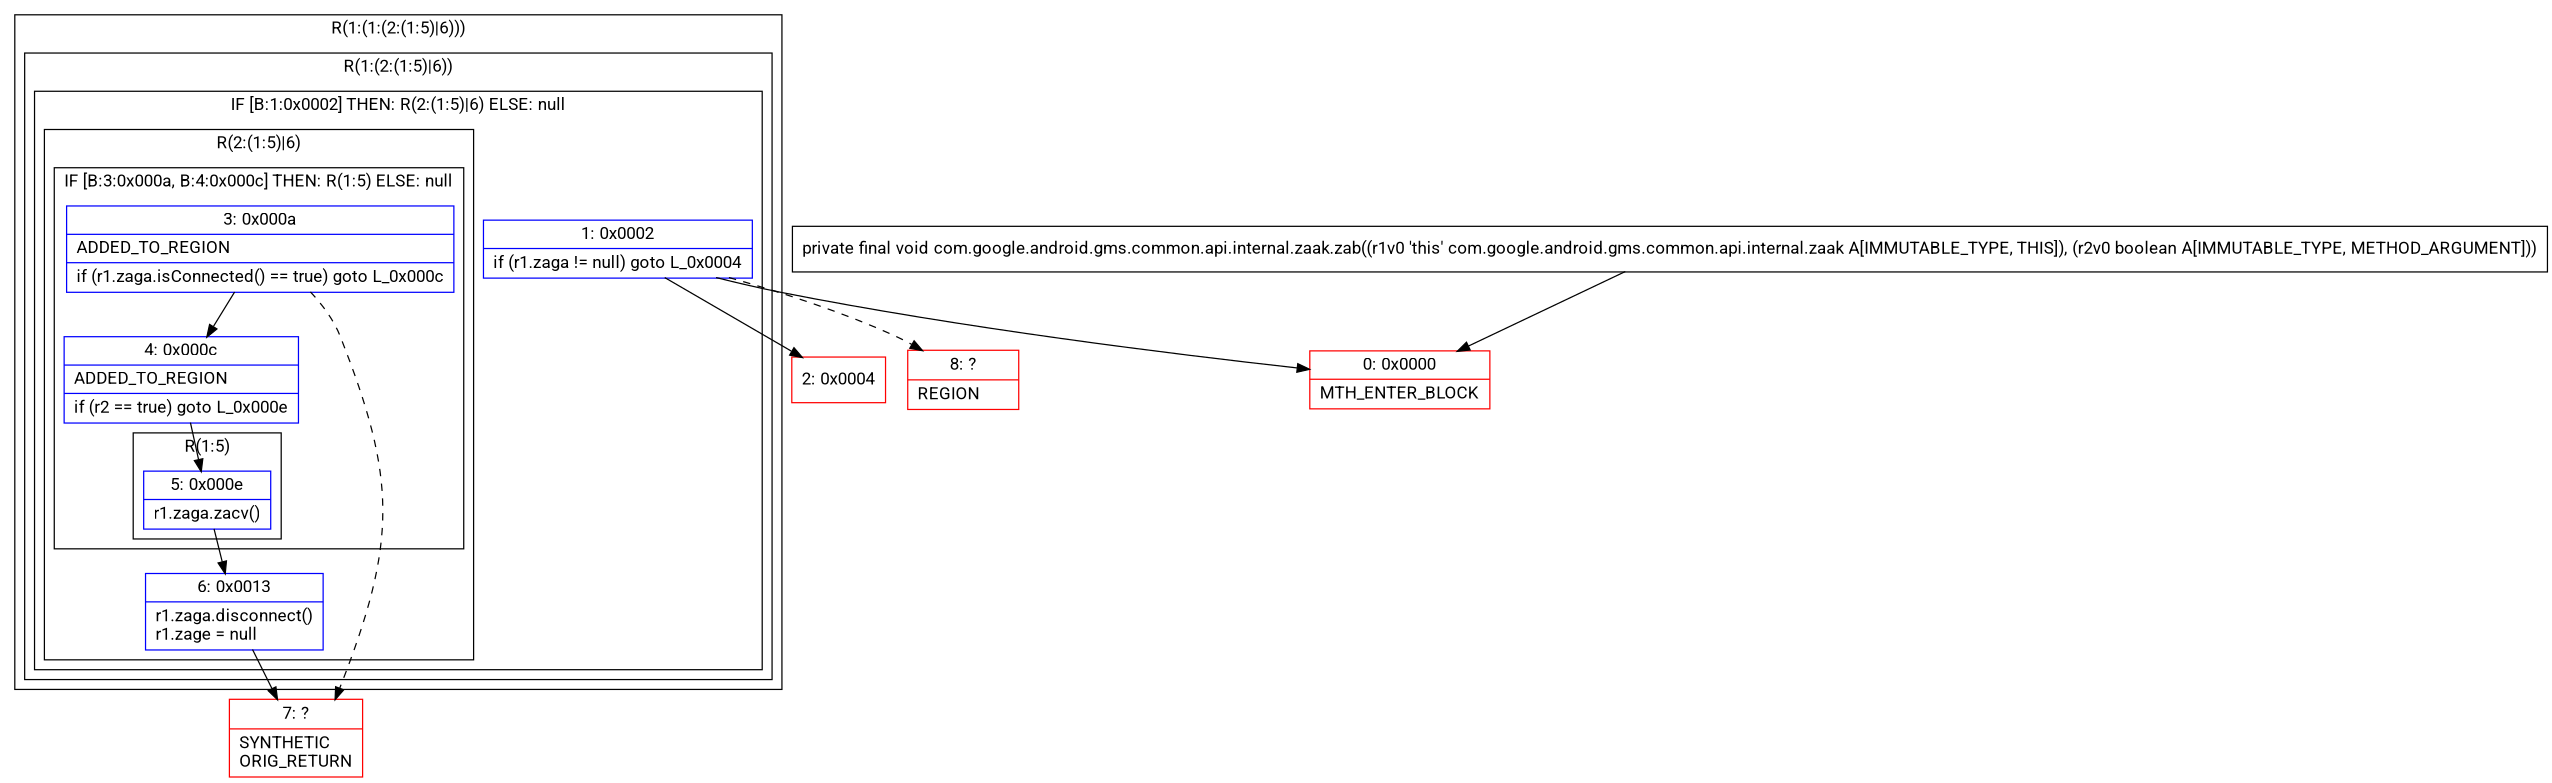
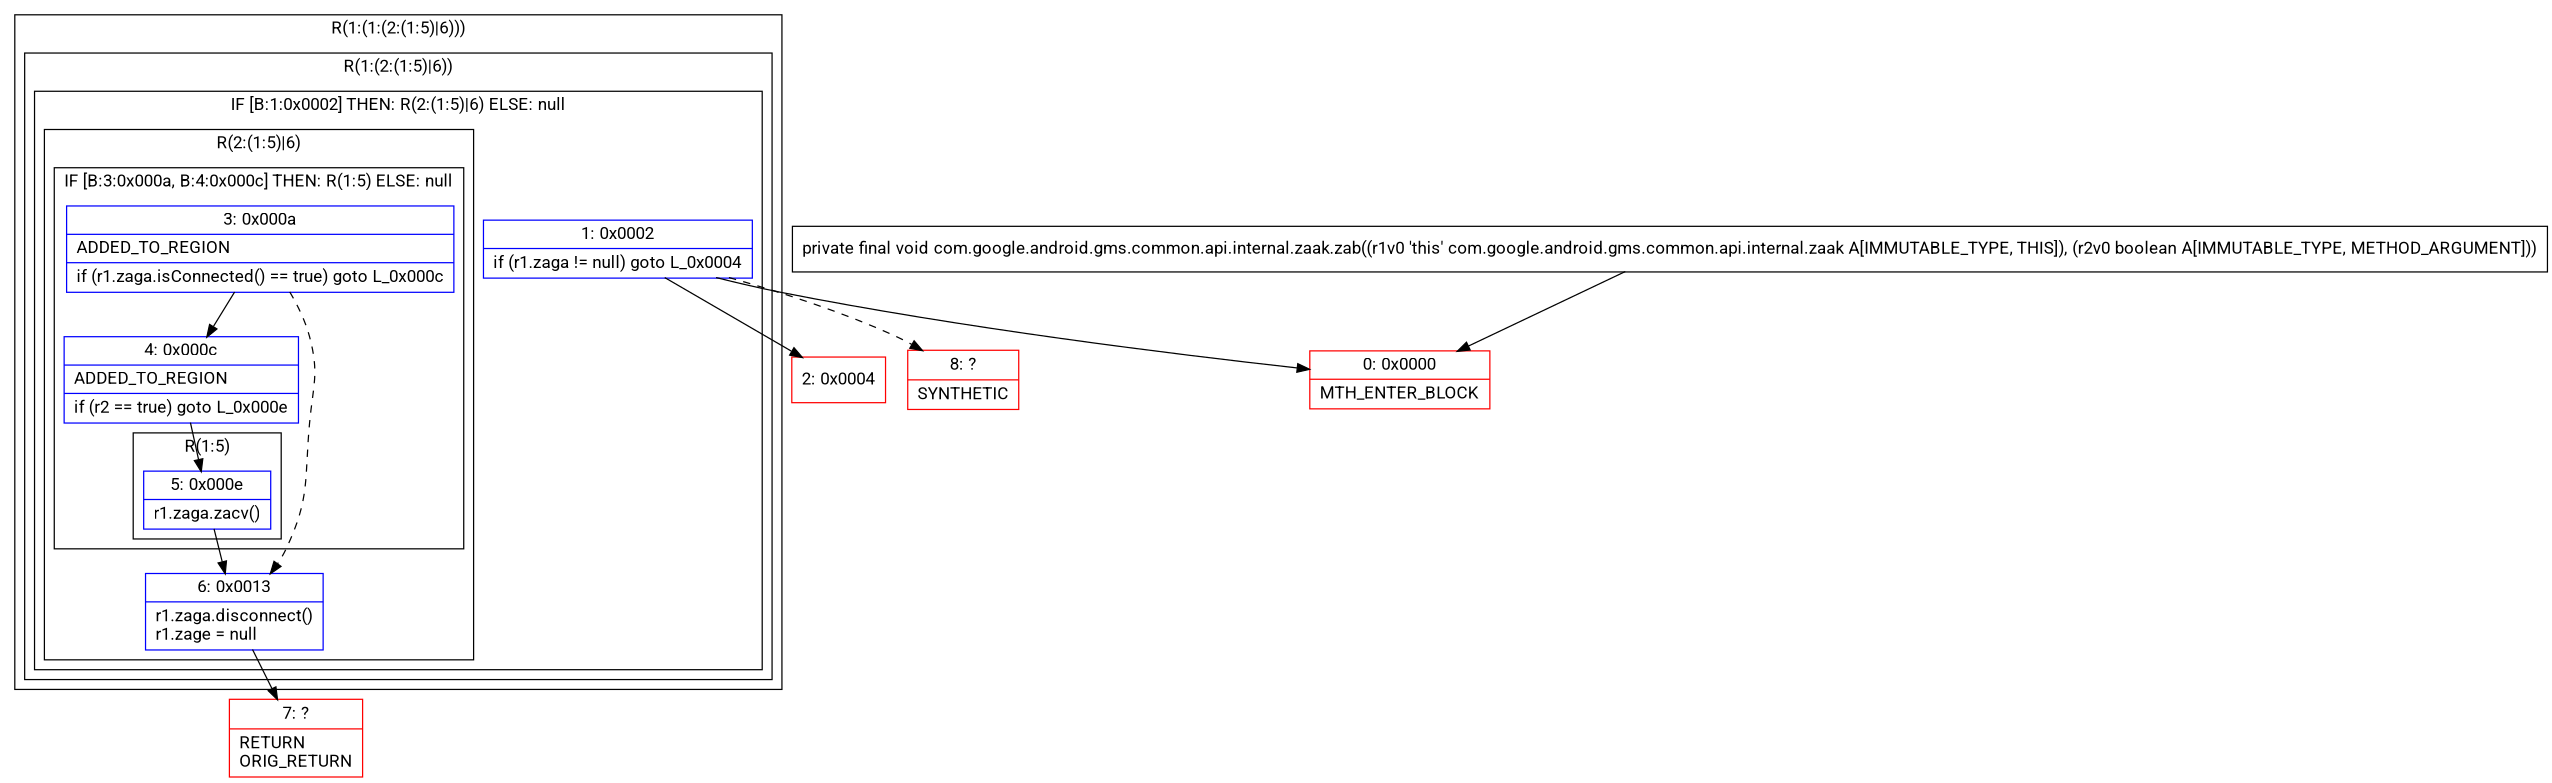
(949, 394) -> (963, 394)
(381, 485) -> (309, 428)
(285, 743) -> (273, 743)
